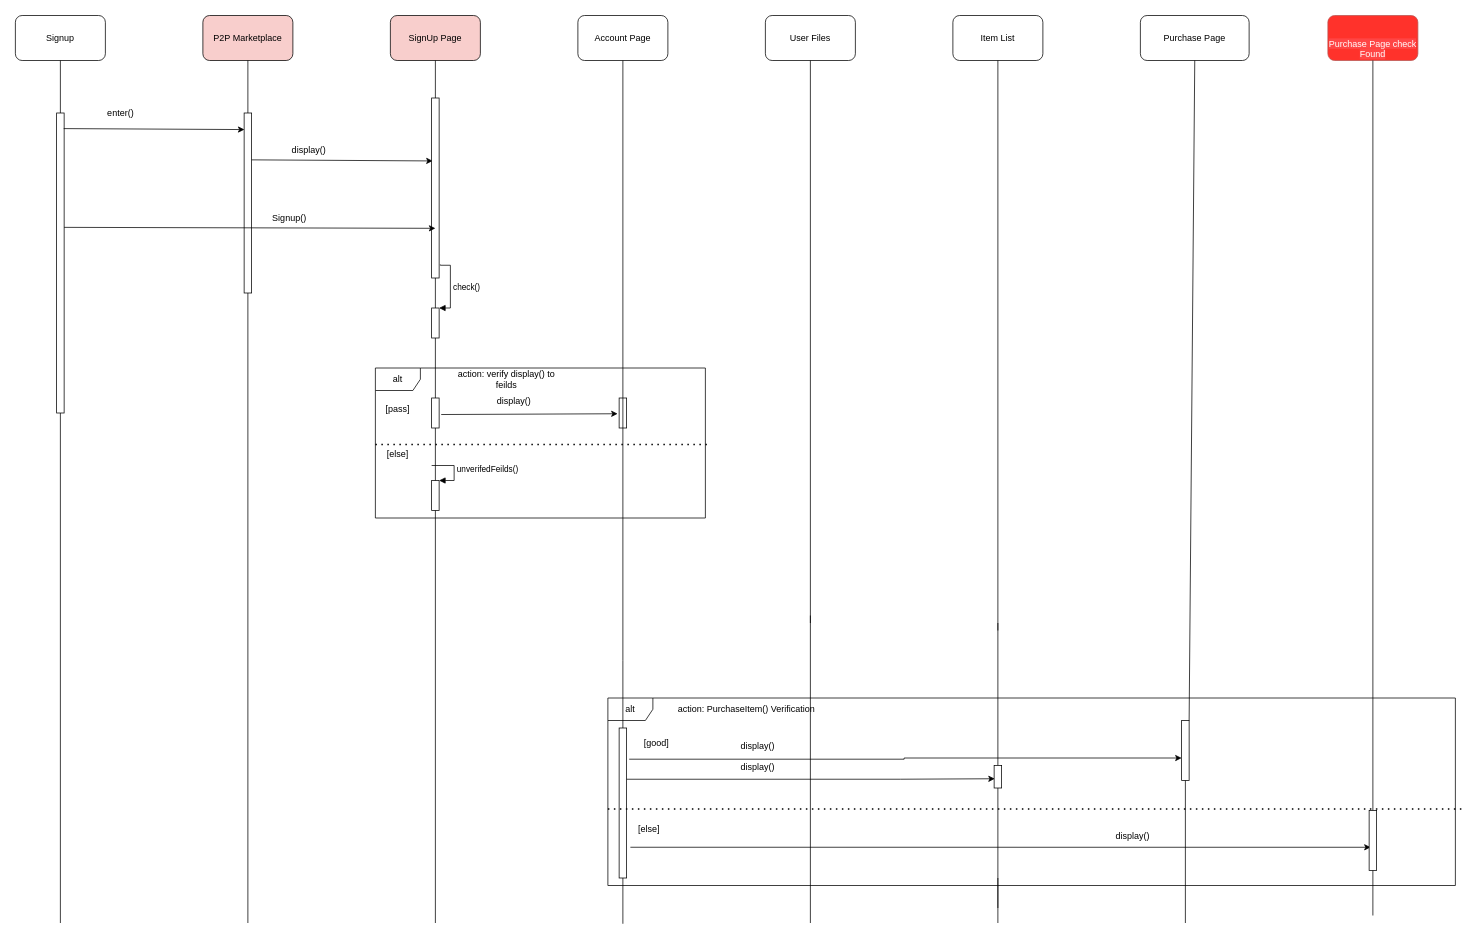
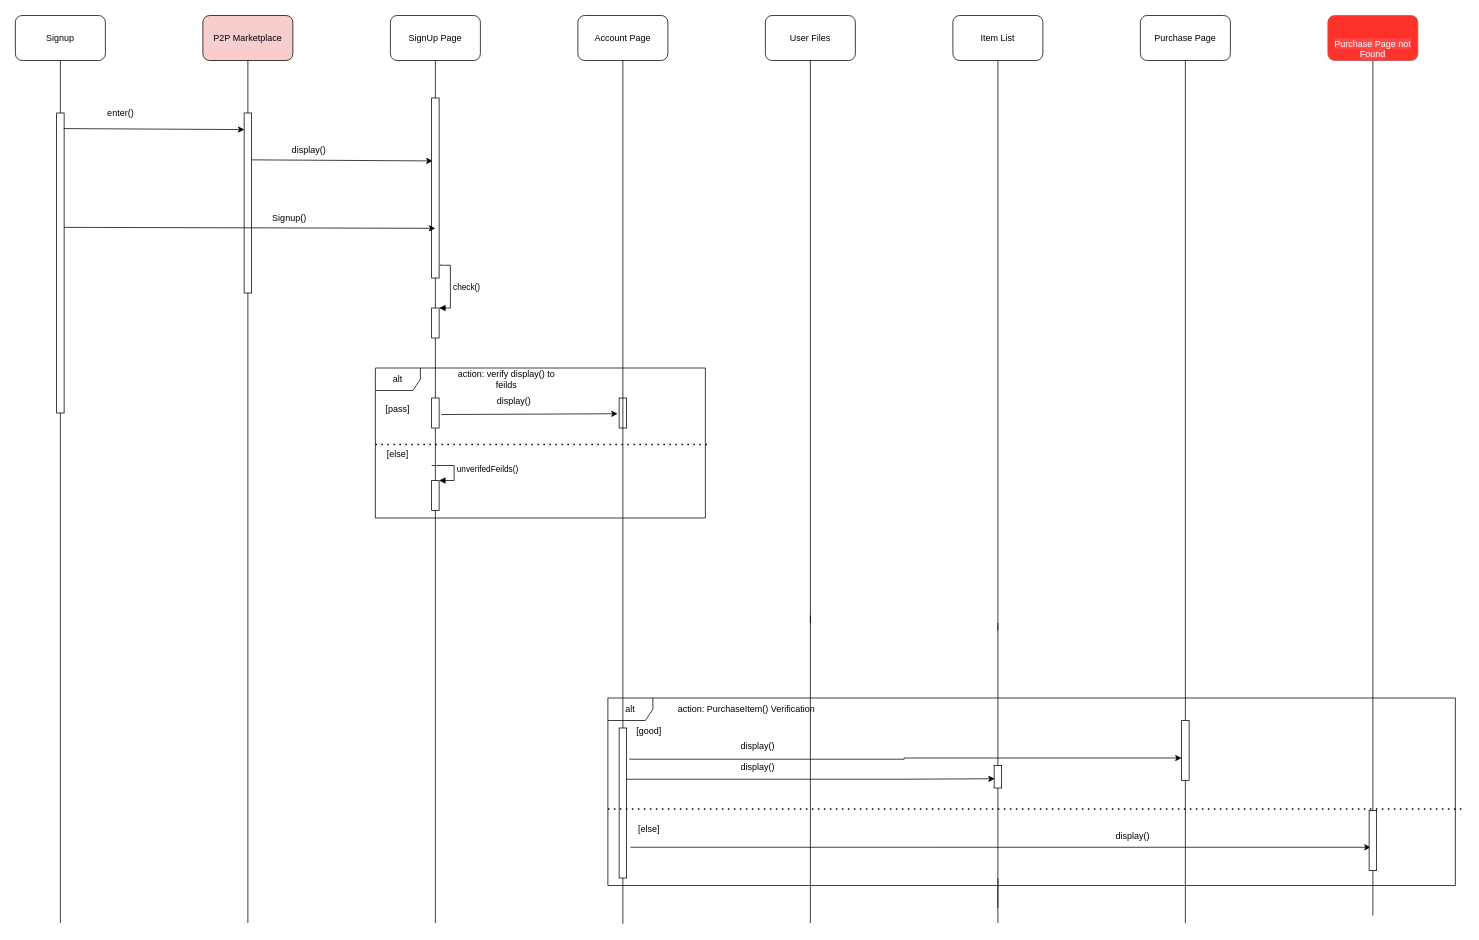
(435, 38) -> (435, 38)
(1195, 38) -> (1185, 38)
(1373, 38) -> (1373, 38)
(657, 743) -> (649, 732)
